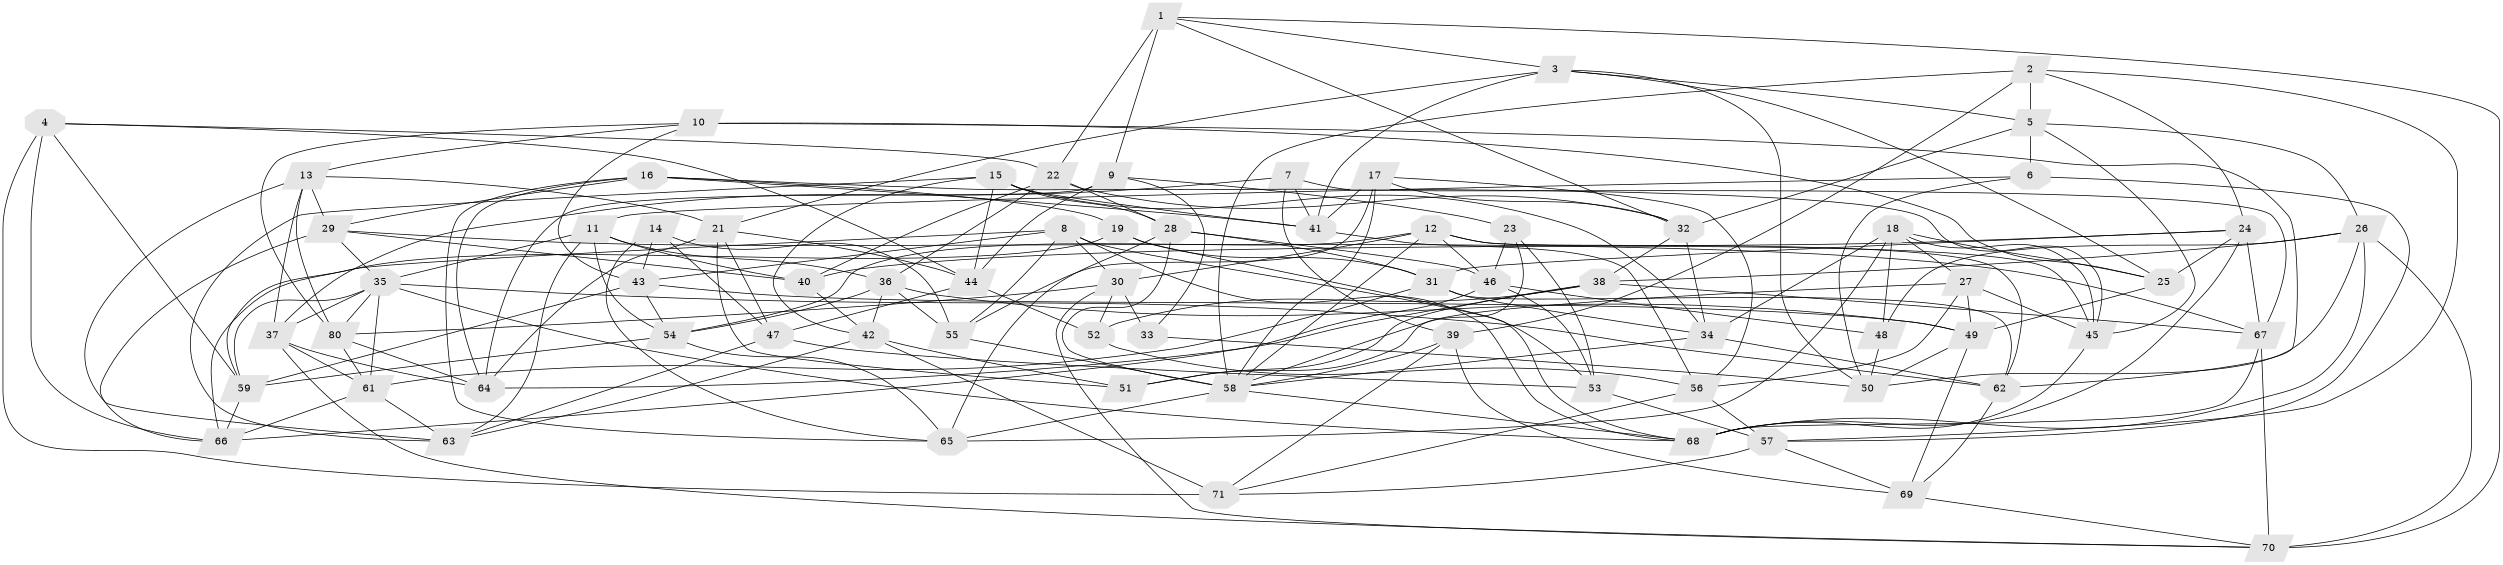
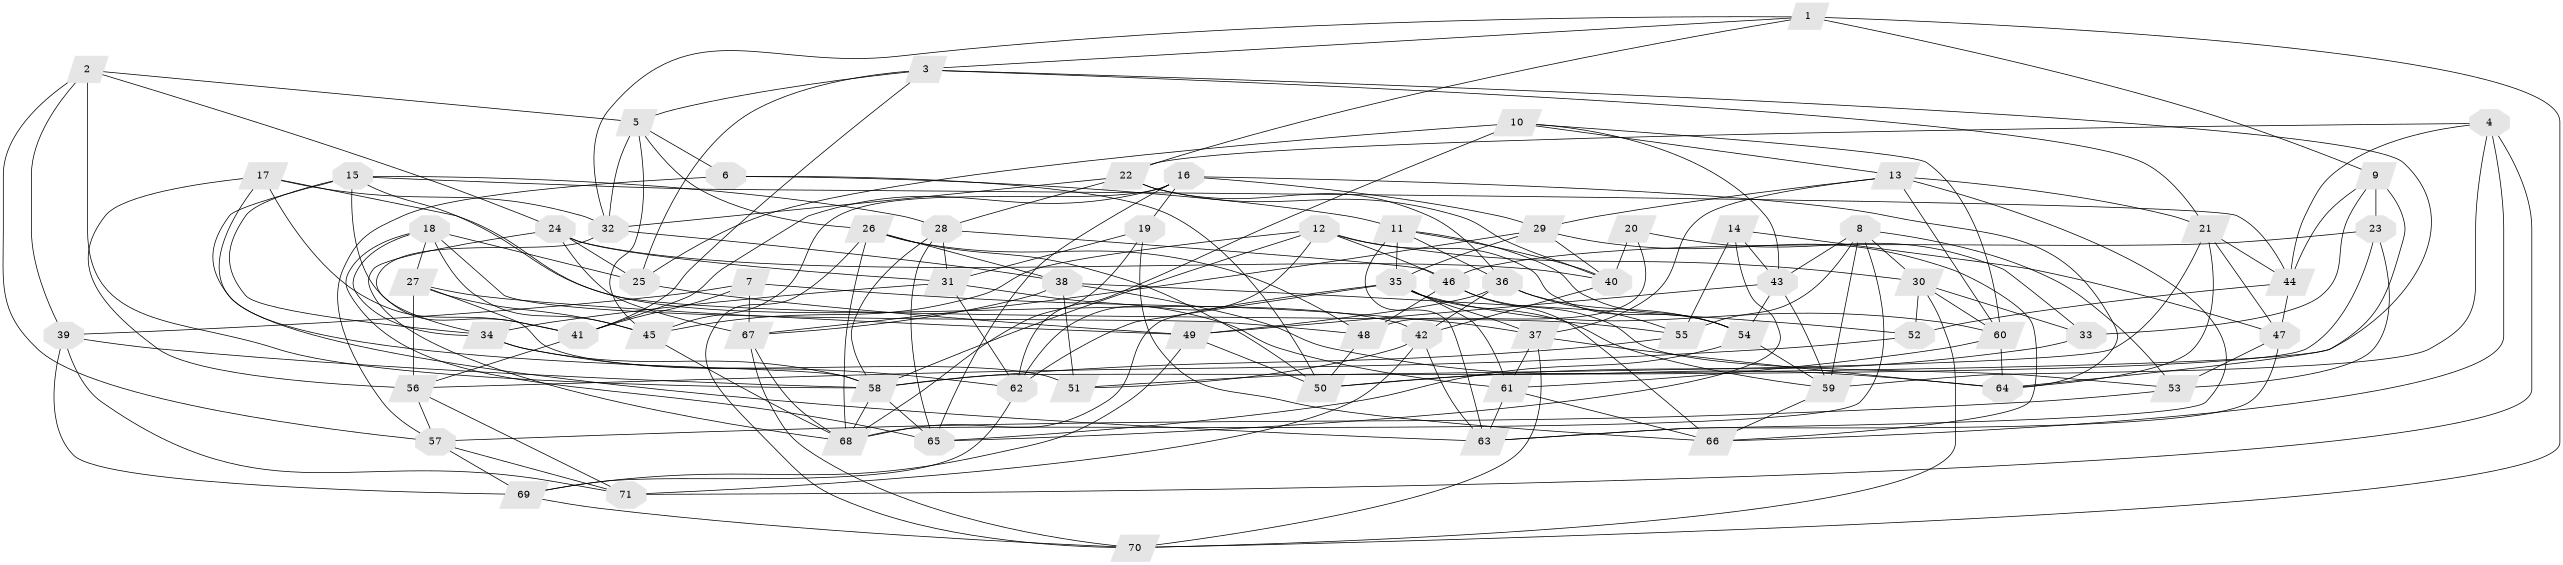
none -> (1632, 229)
(335, 335) -> (2001, 335)
